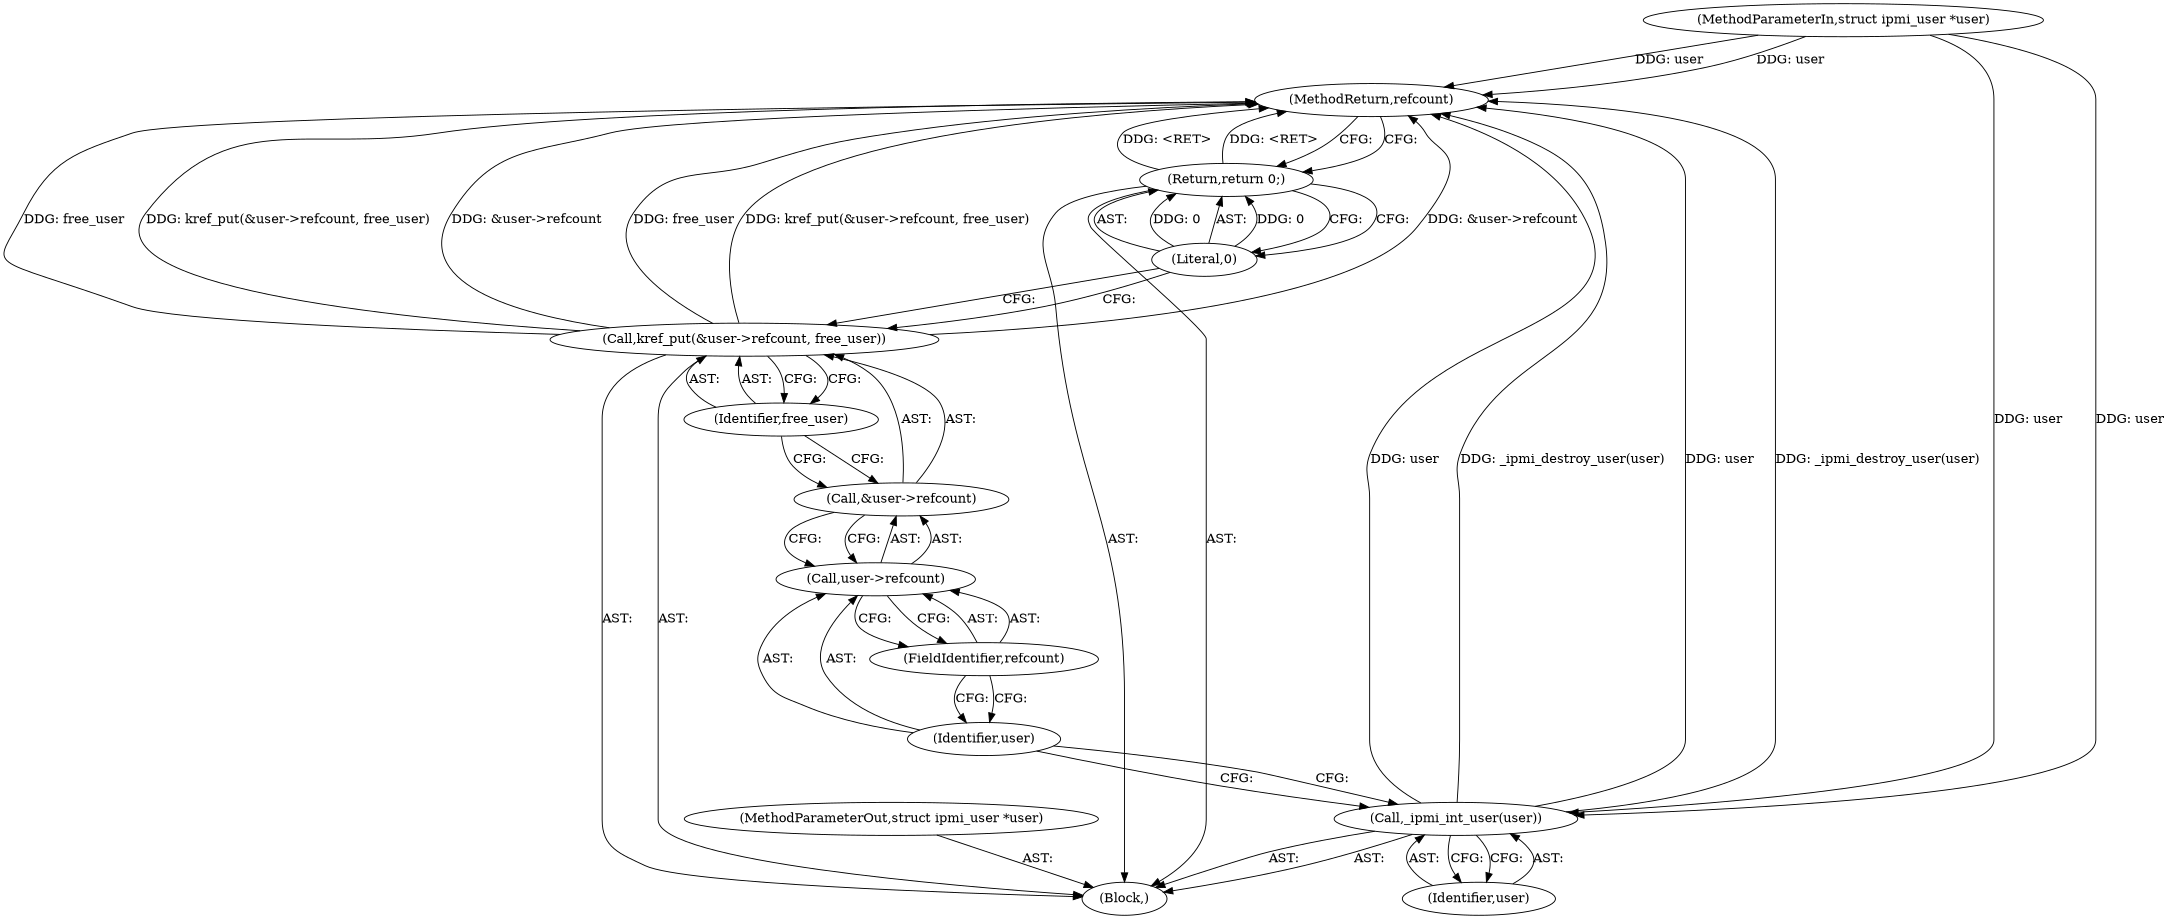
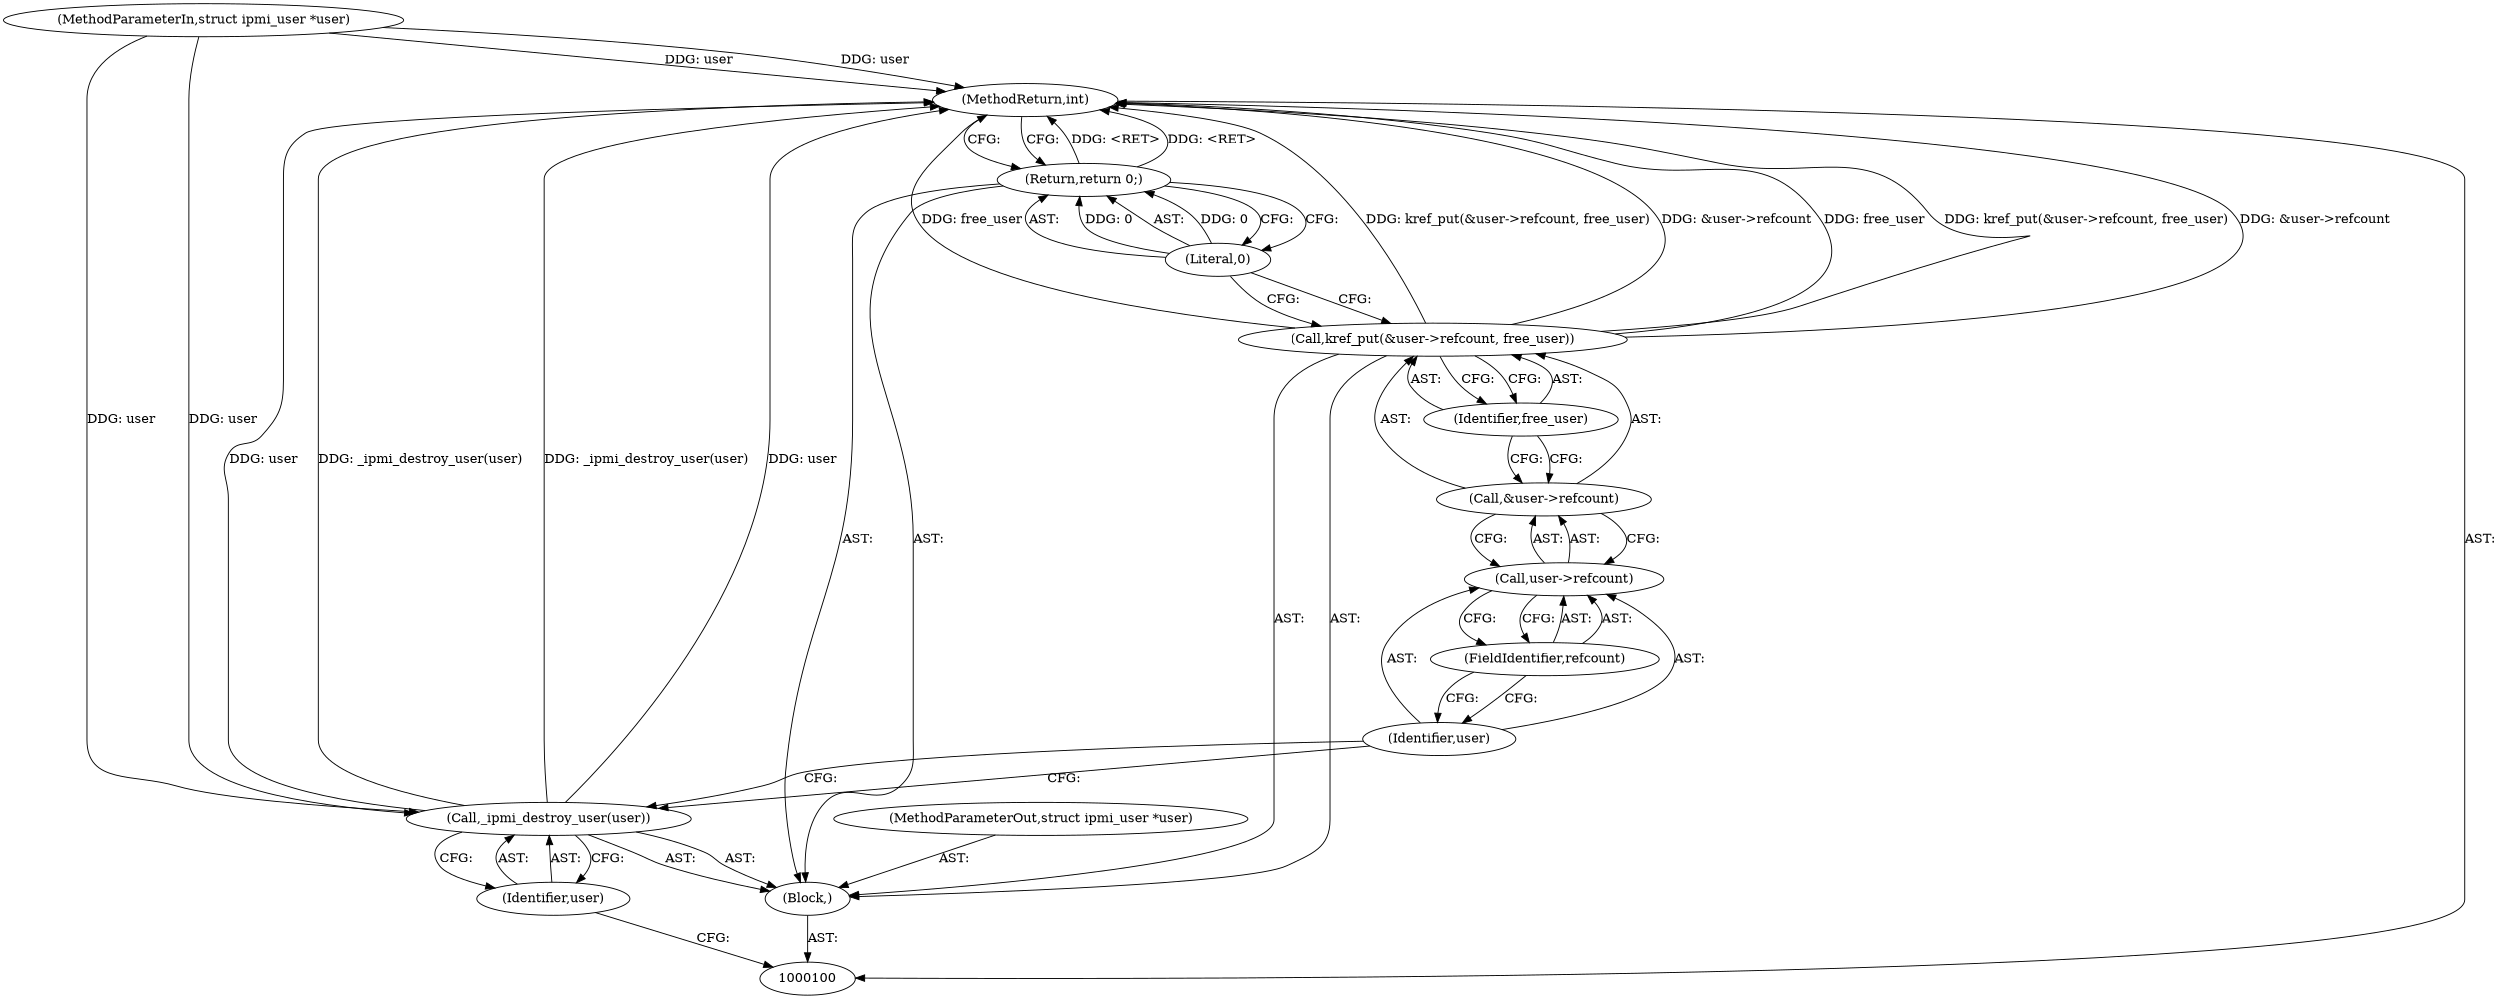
(1371, 100) -> (1025, 100)
(1456, 819) -> (549, 819)
none -> (808, 979)
